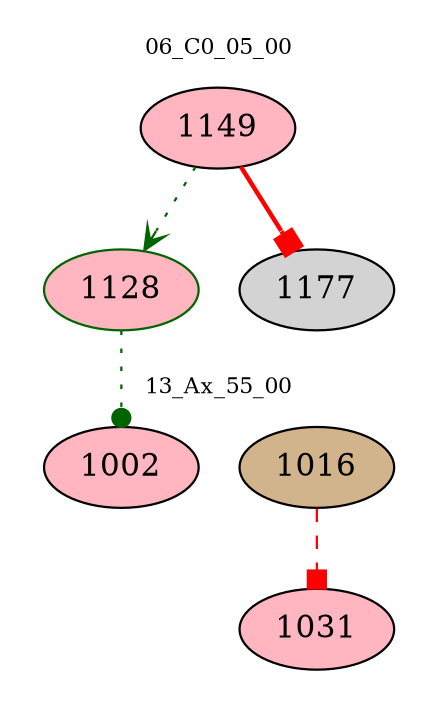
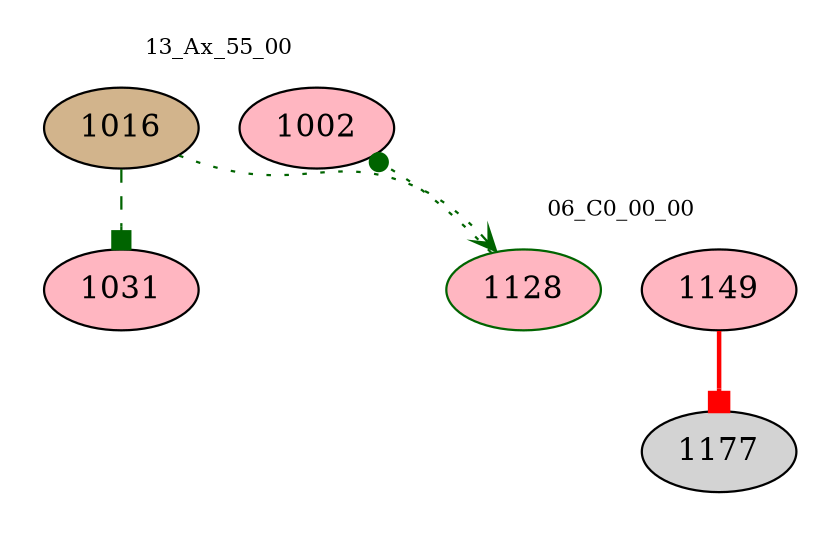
(219, 48) -> (621, 210)
(176, 199) -> (338, 172)
(317, 537) -> (121, 198)
